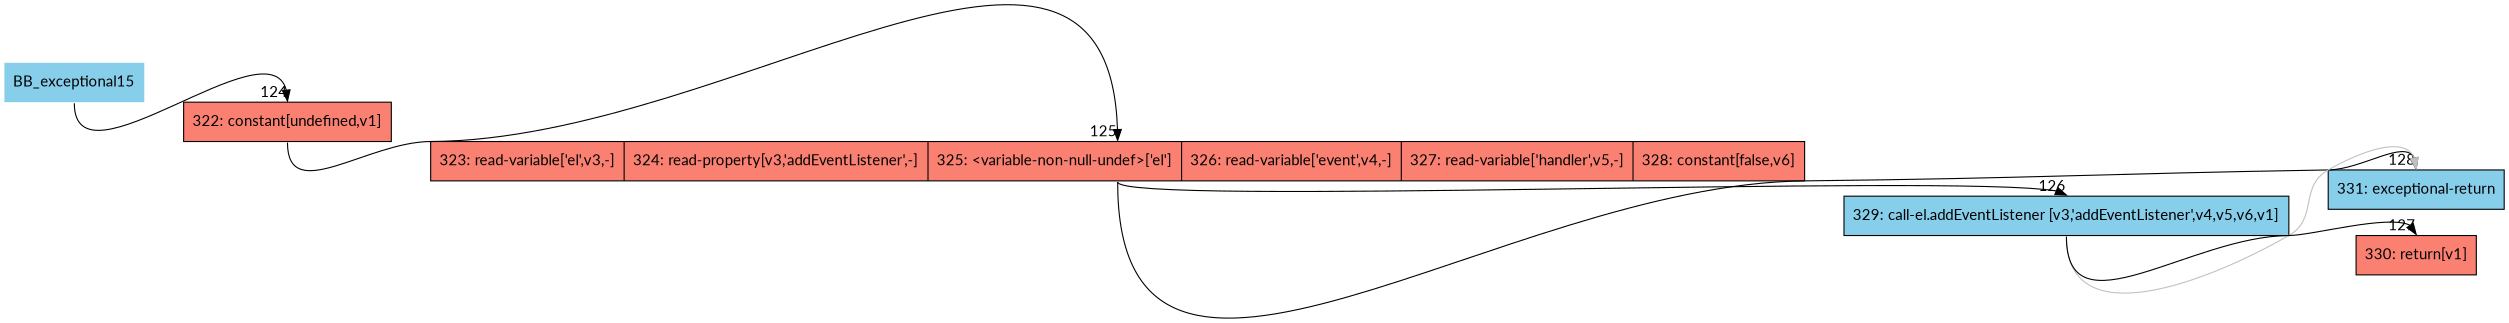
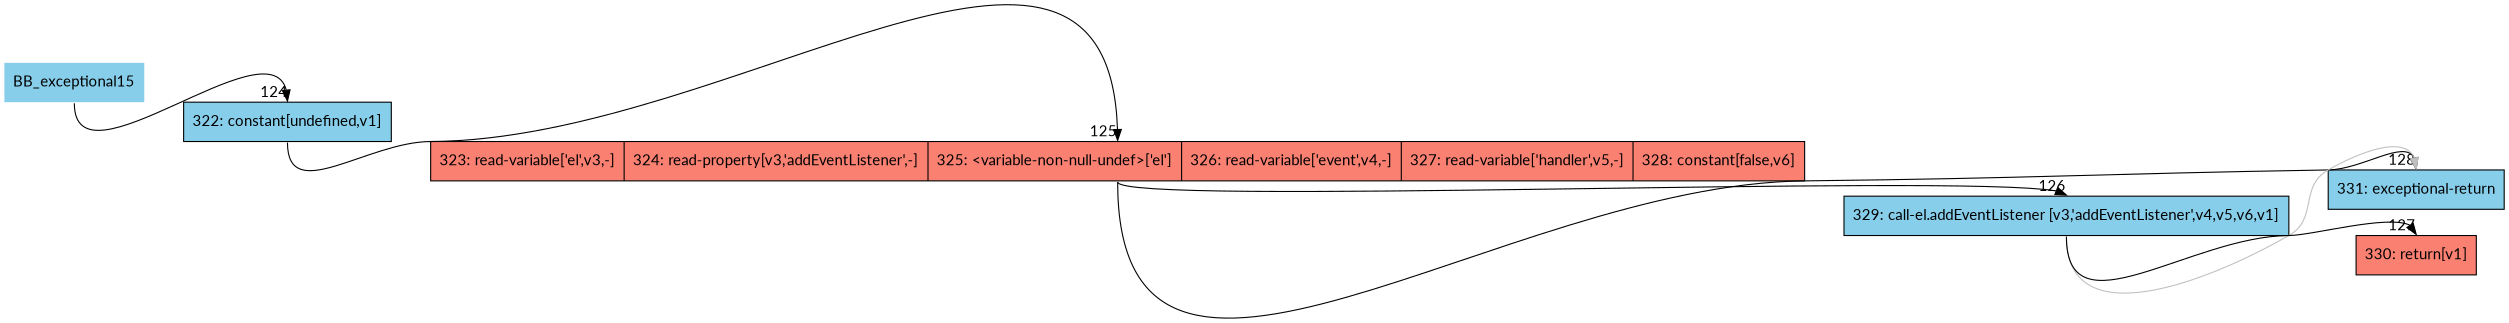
(287, 122) -> (287, 122)
